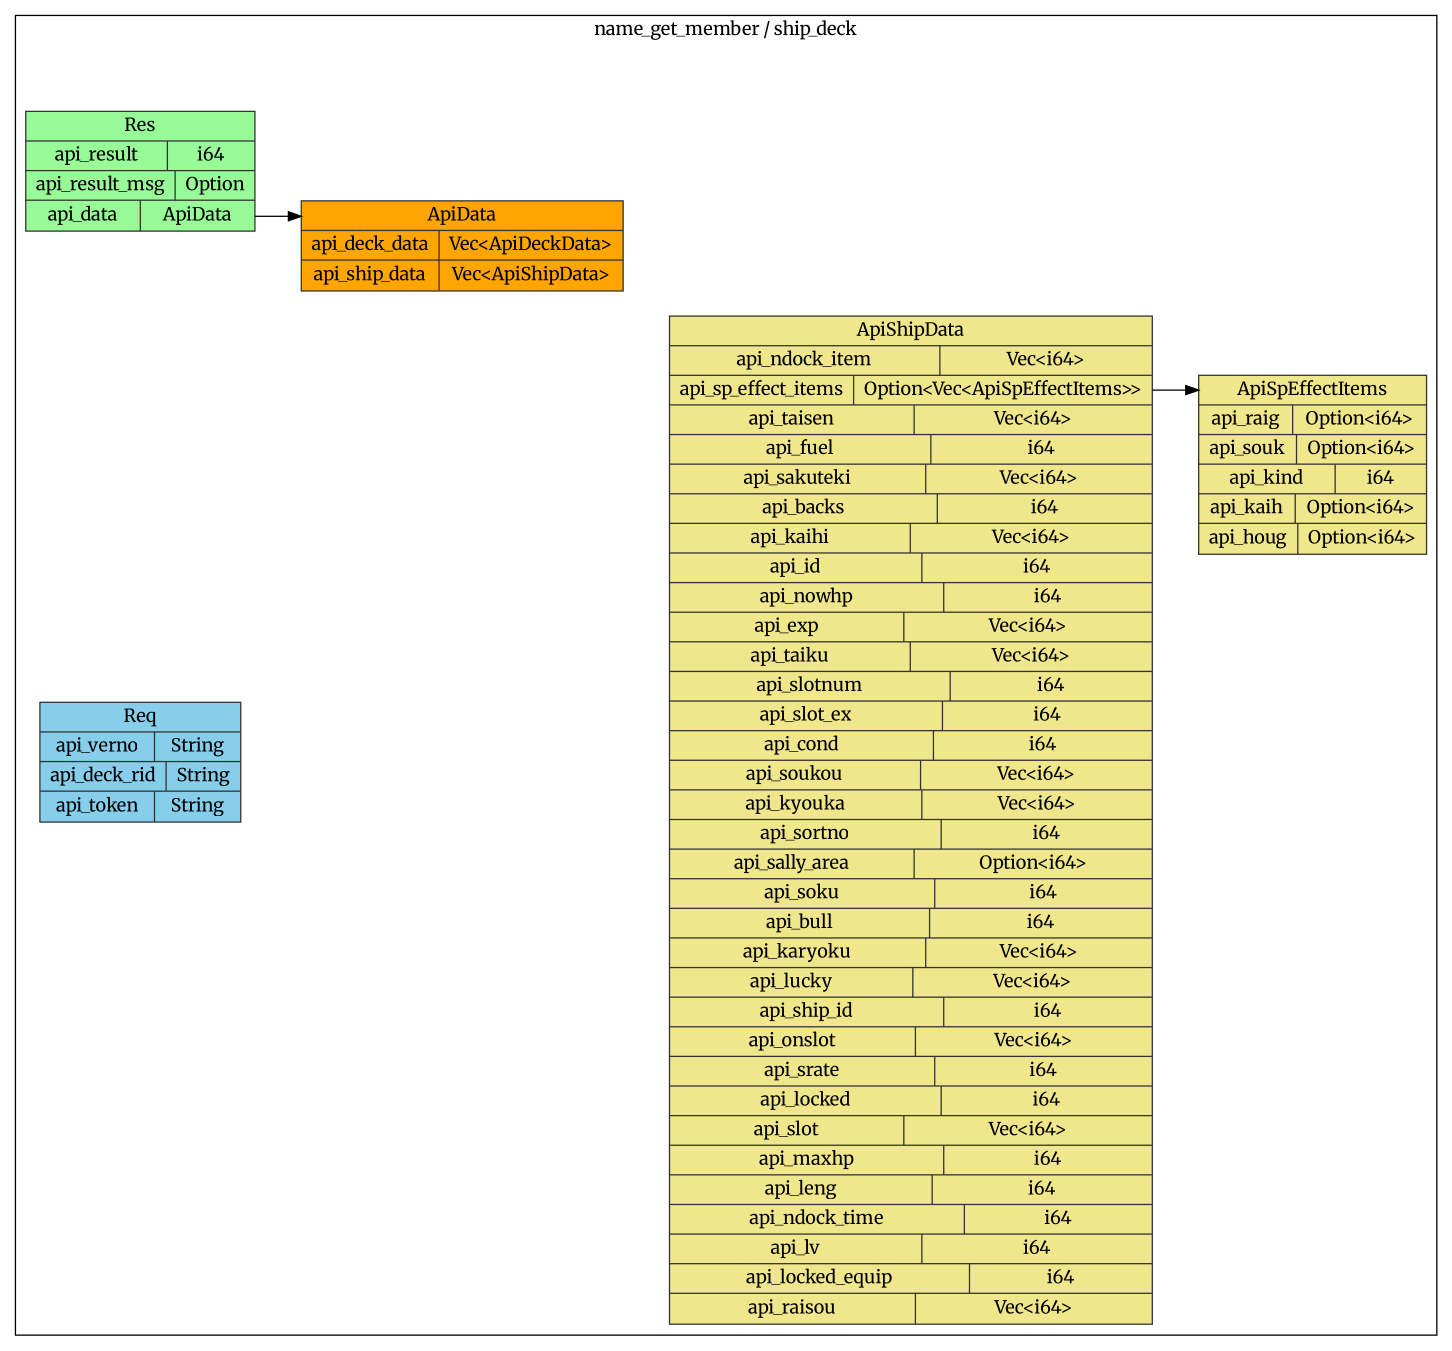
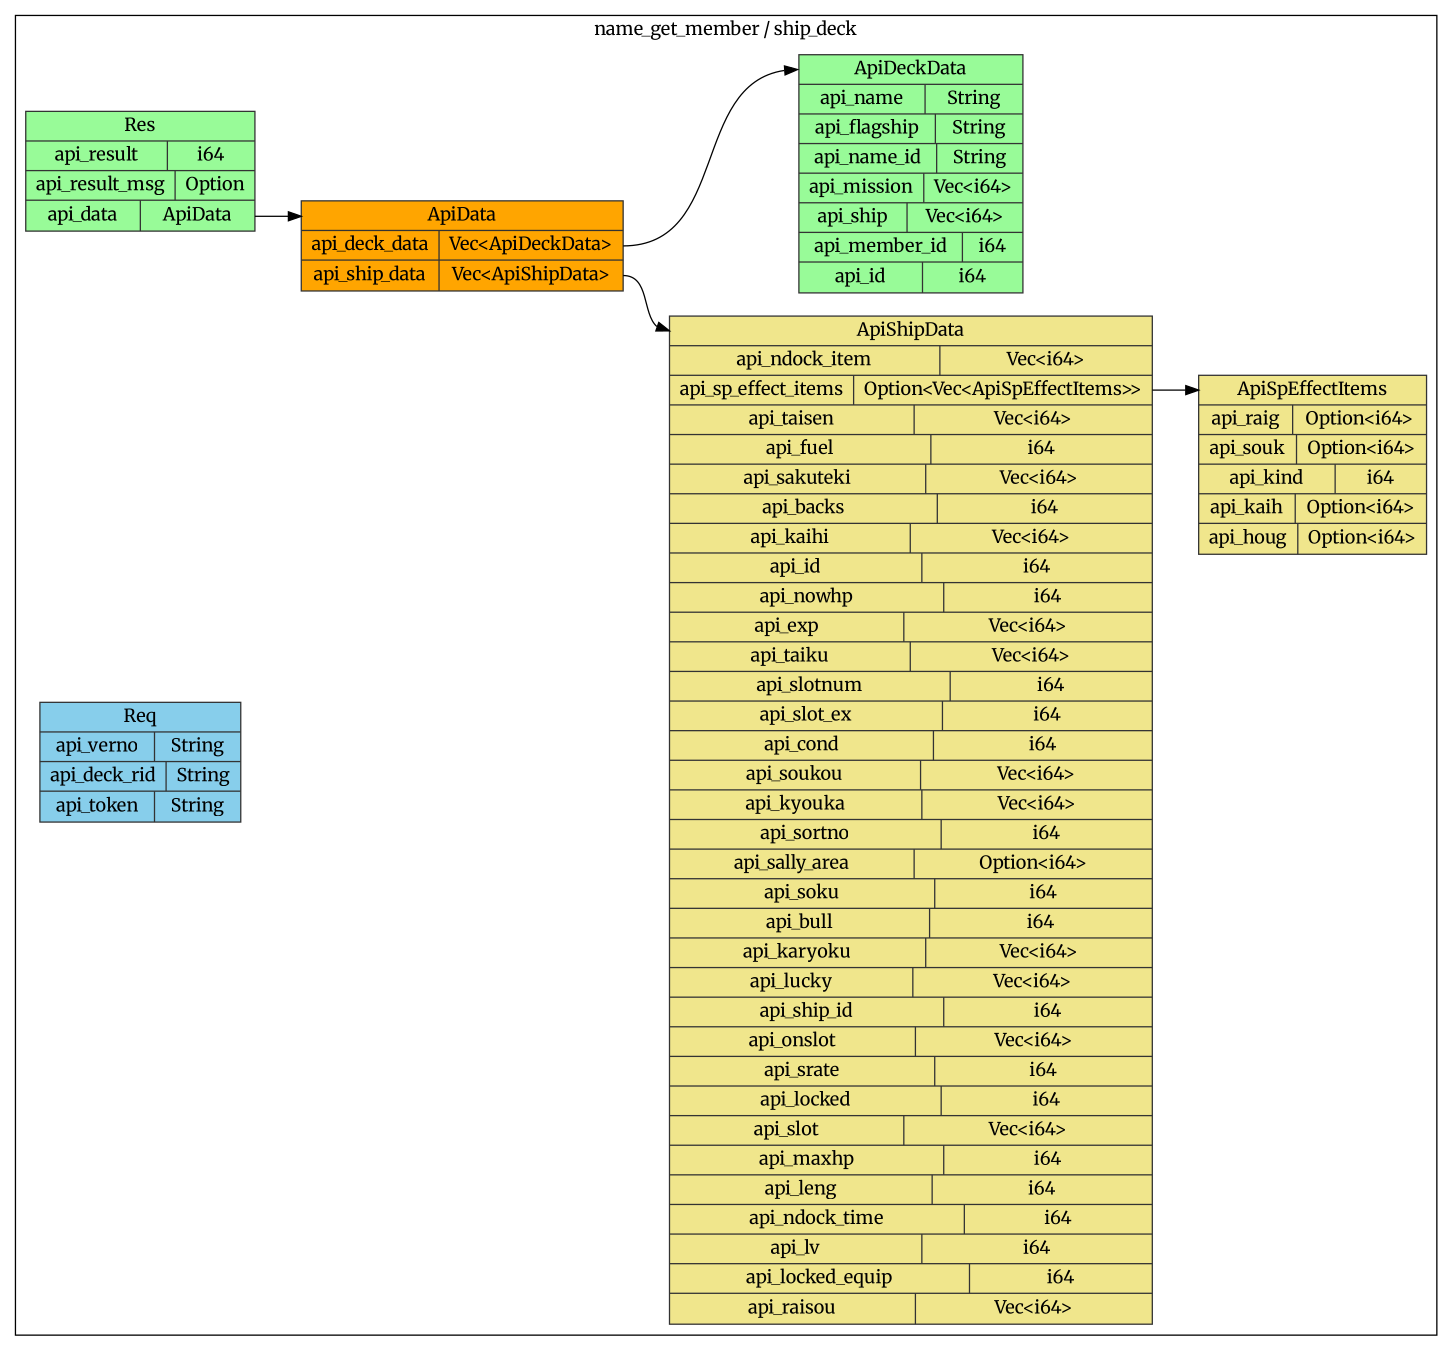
none -> (911, 174)
none -> (645, 297)
